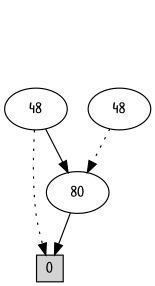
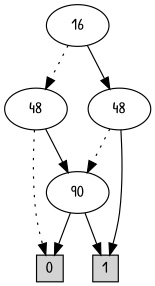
none -> (78, 26)
(78, 193) -> (78, 193)
none -> (106, 268)
